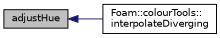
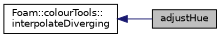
(90, 19) -> (140, 19)
